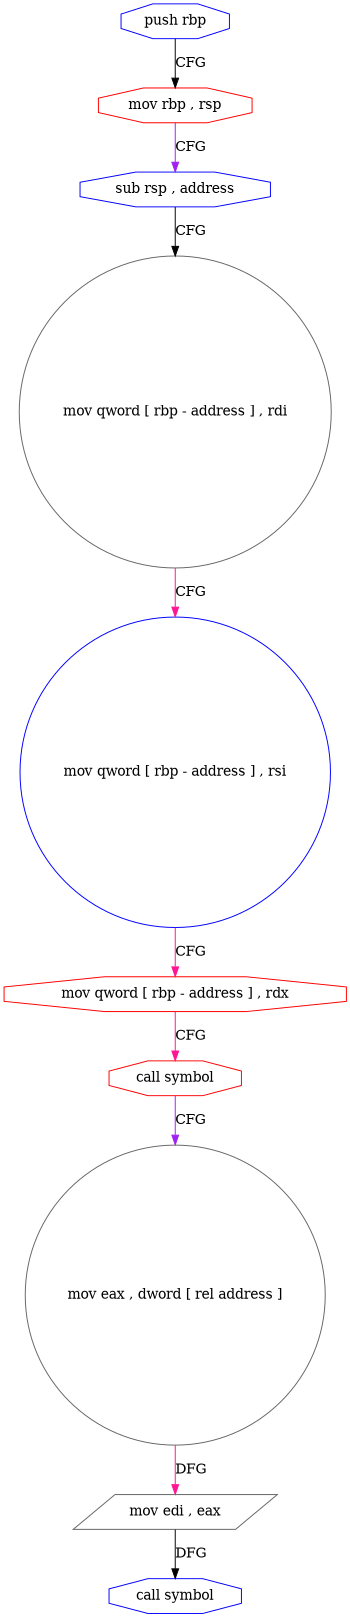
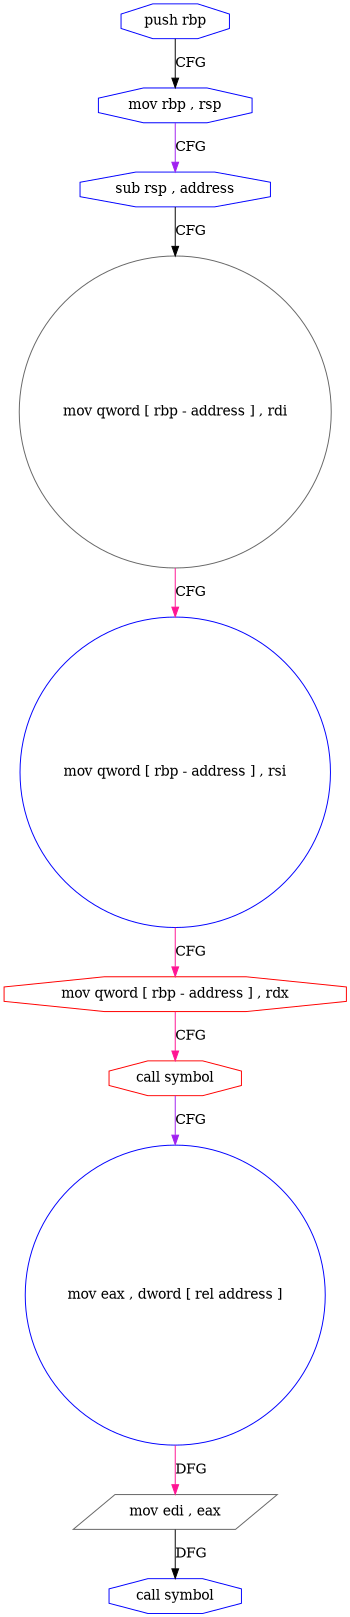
(175, 105) -> (175, 105)
(175, 1295) -> (175, 1295)
